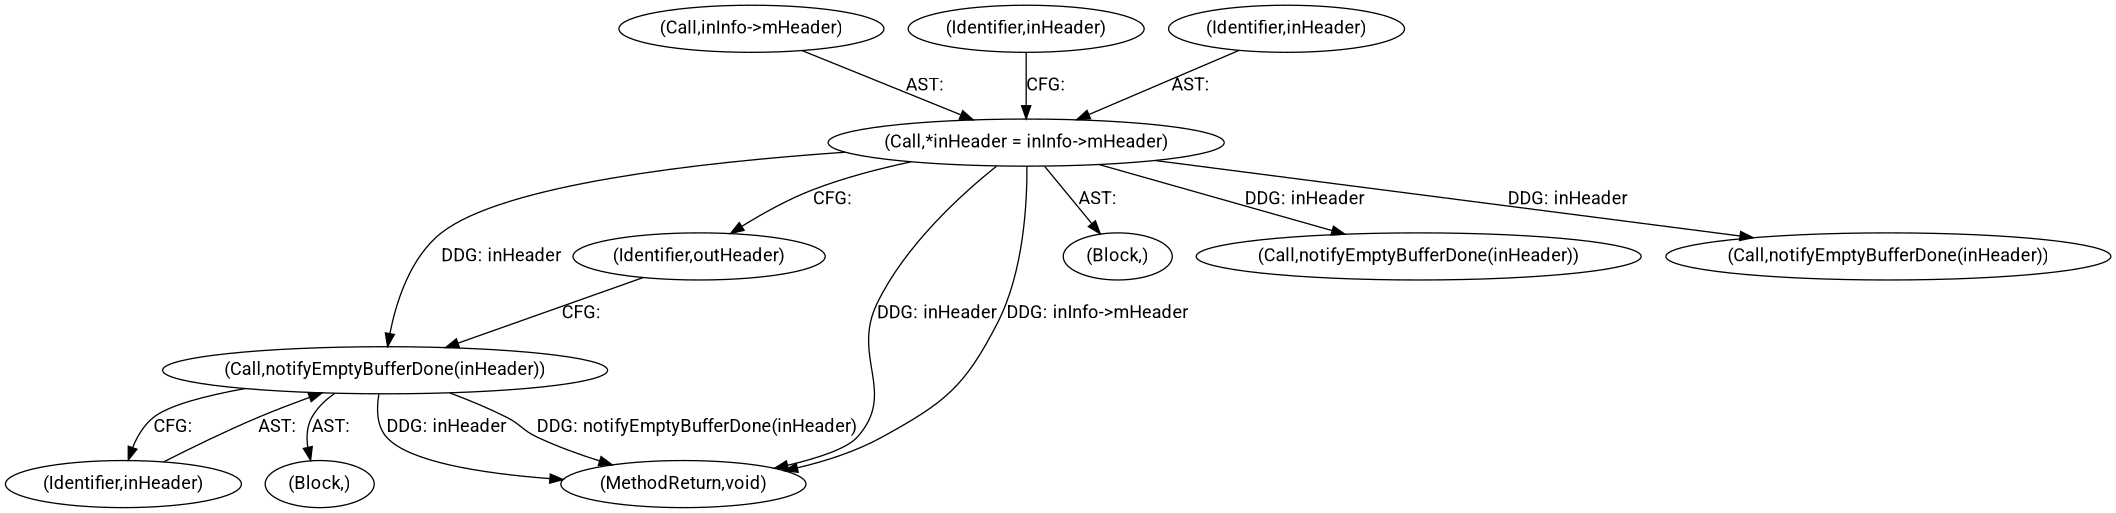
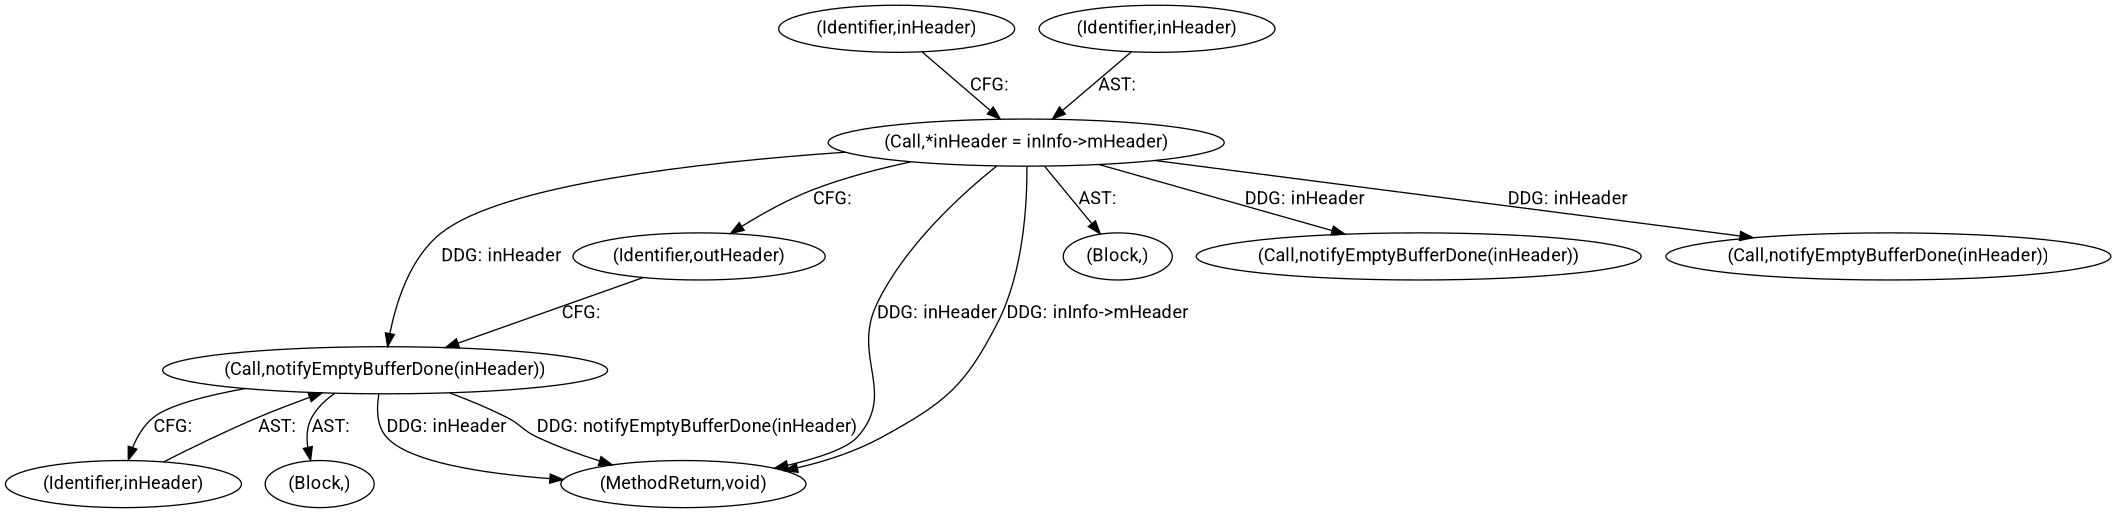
(751, 29) -> none
